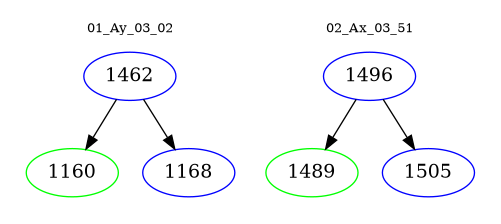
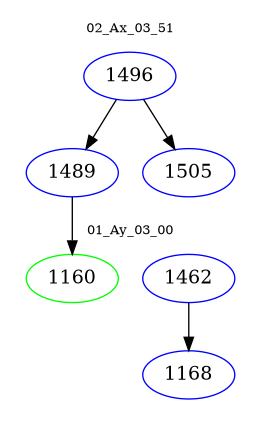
(131, 29) -> (131, 231)
(105, 118) -> (72, 226)
(312, 173) -> (72, 173)
